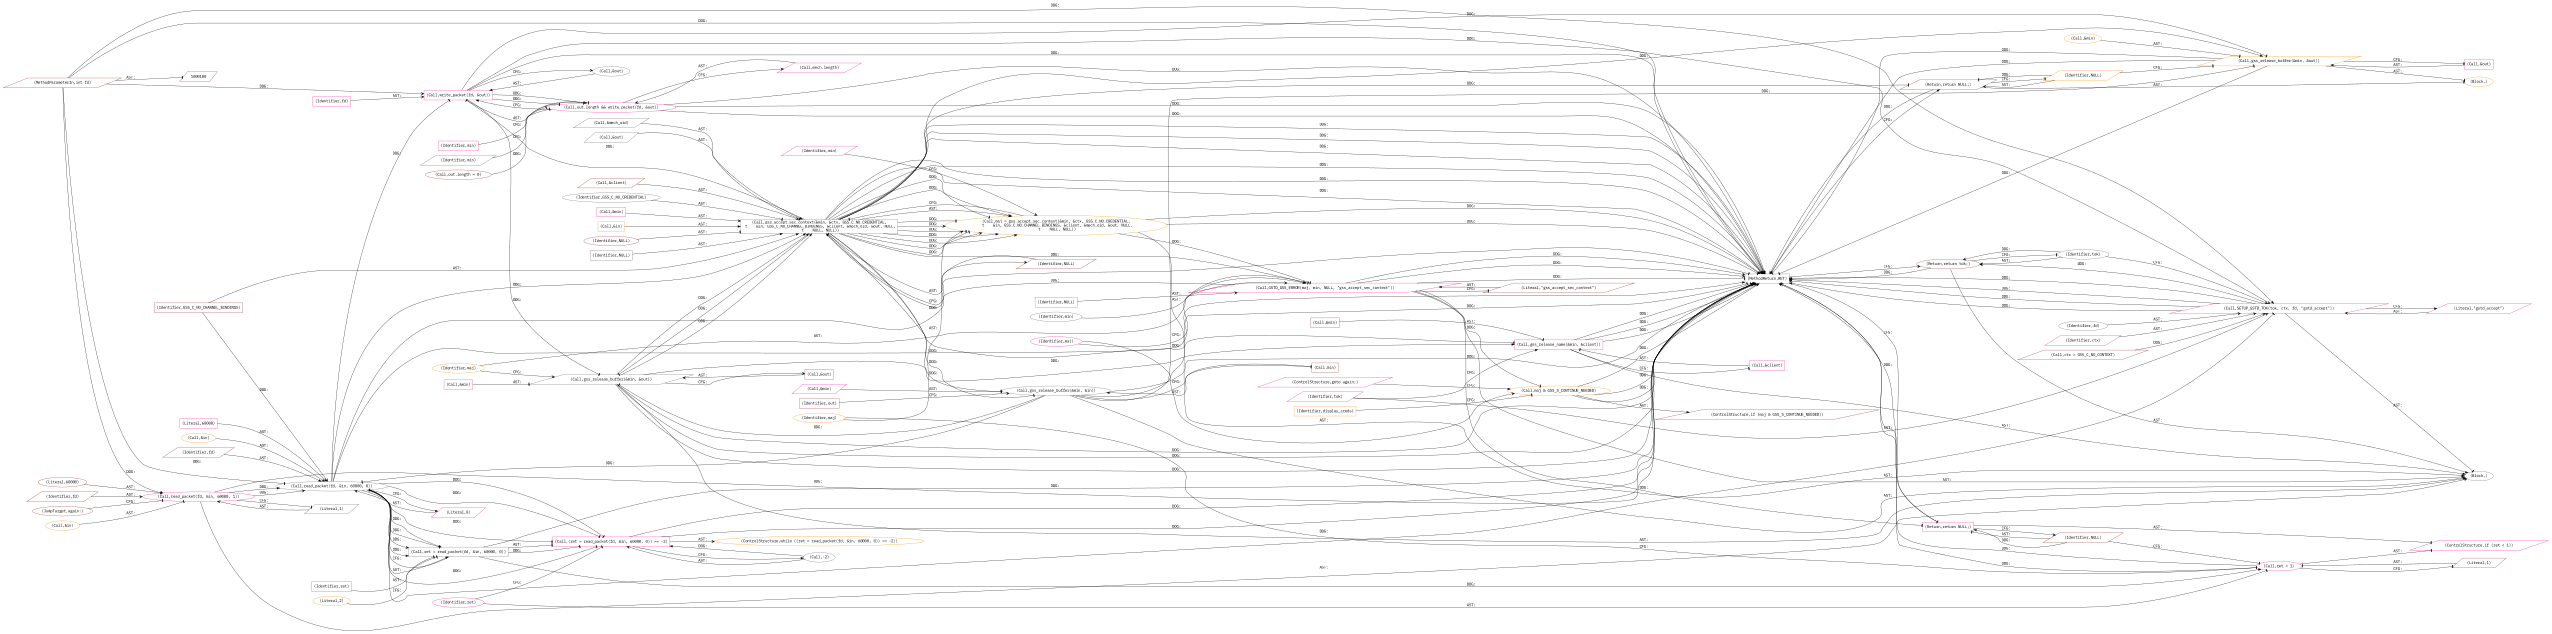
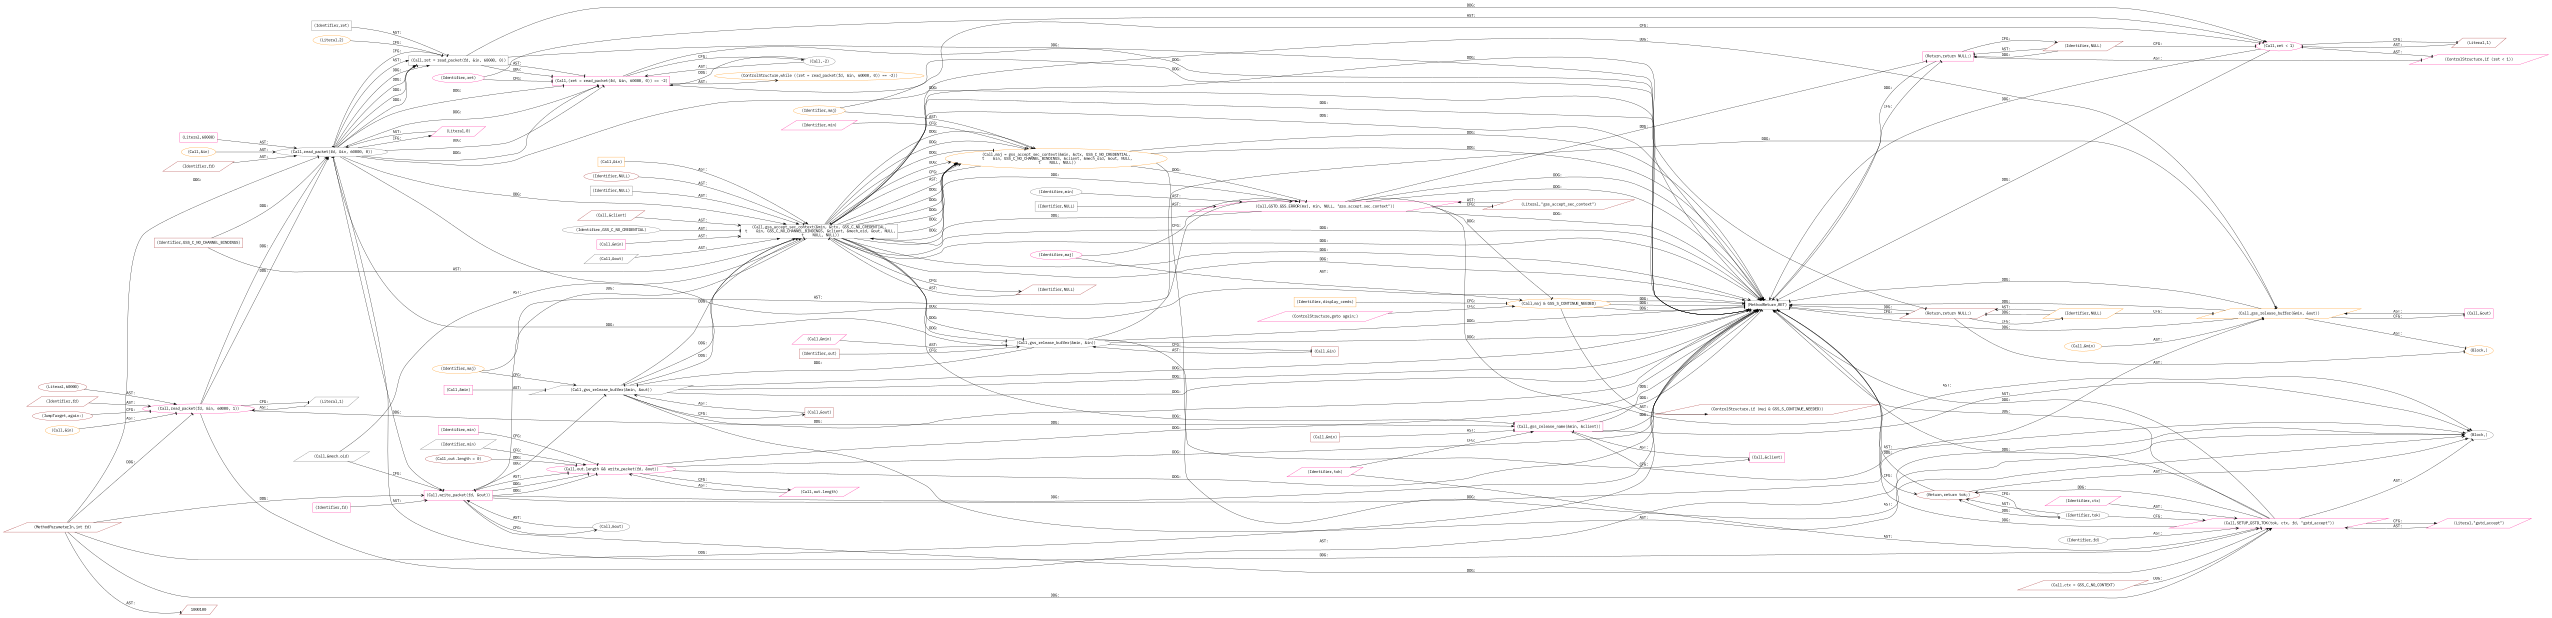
(819, 68) -> (819, 492)
(515, 107) -> (394, 476)
